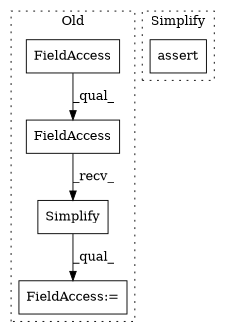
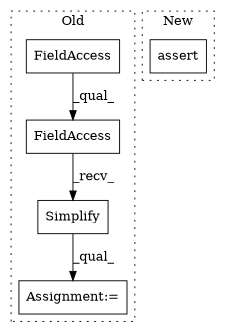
(178, 22) -> (178, 22)
(73, 297) -> (73, 297)
